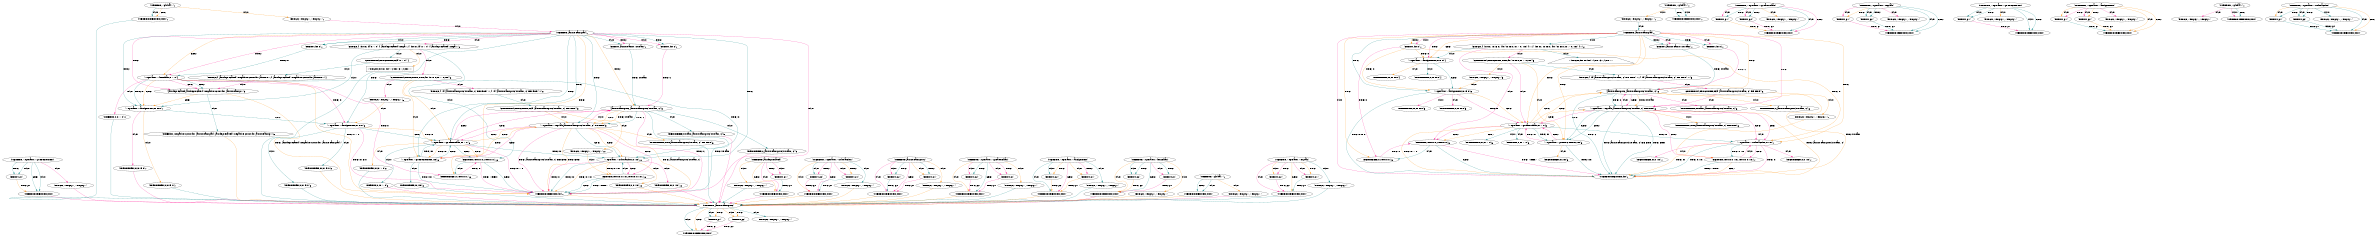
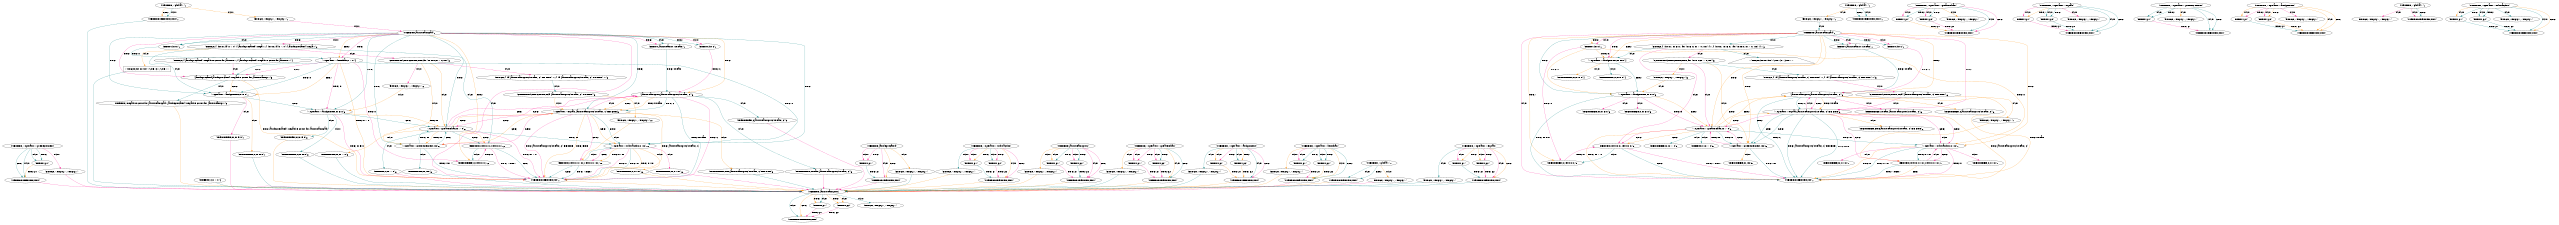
(387, 60) -> none
(125, 91) -> none
